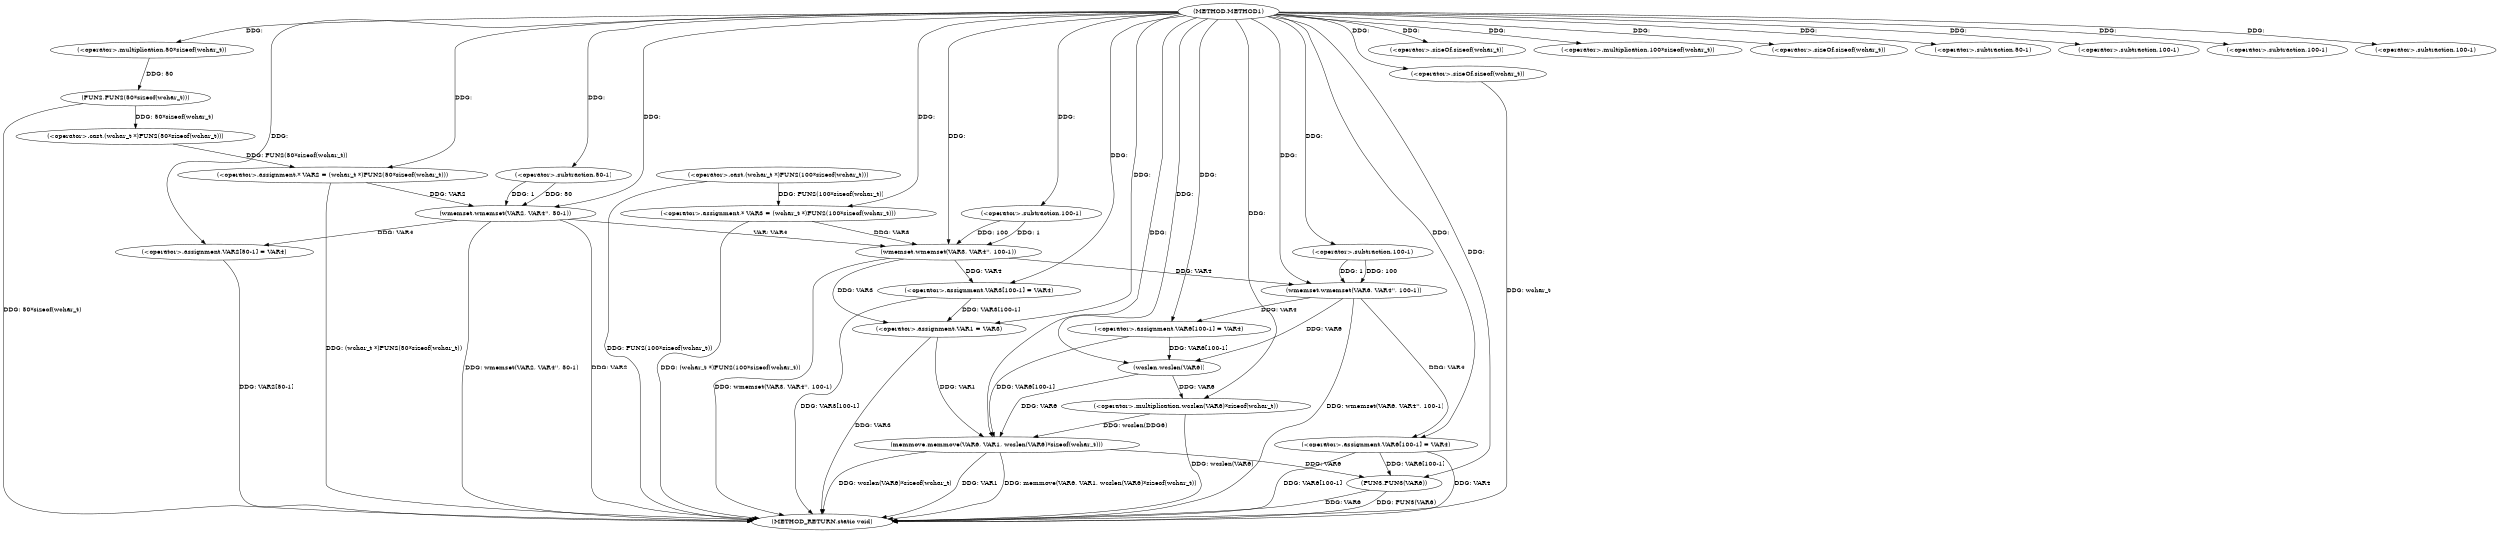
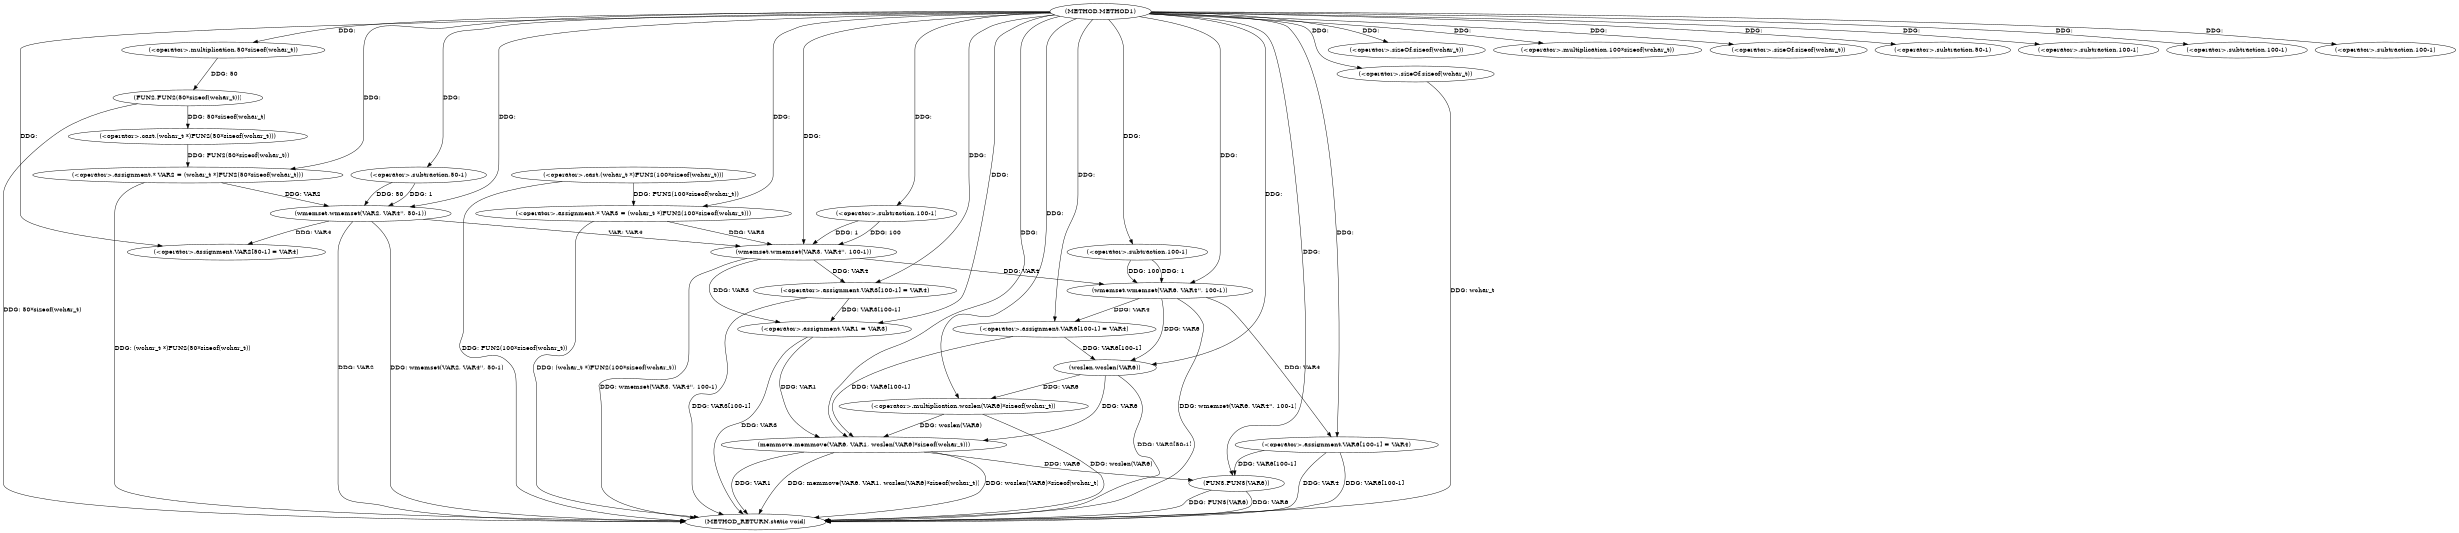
(1135, 426) -> (951, 426)
(335, 508) -> (1081, 504)
